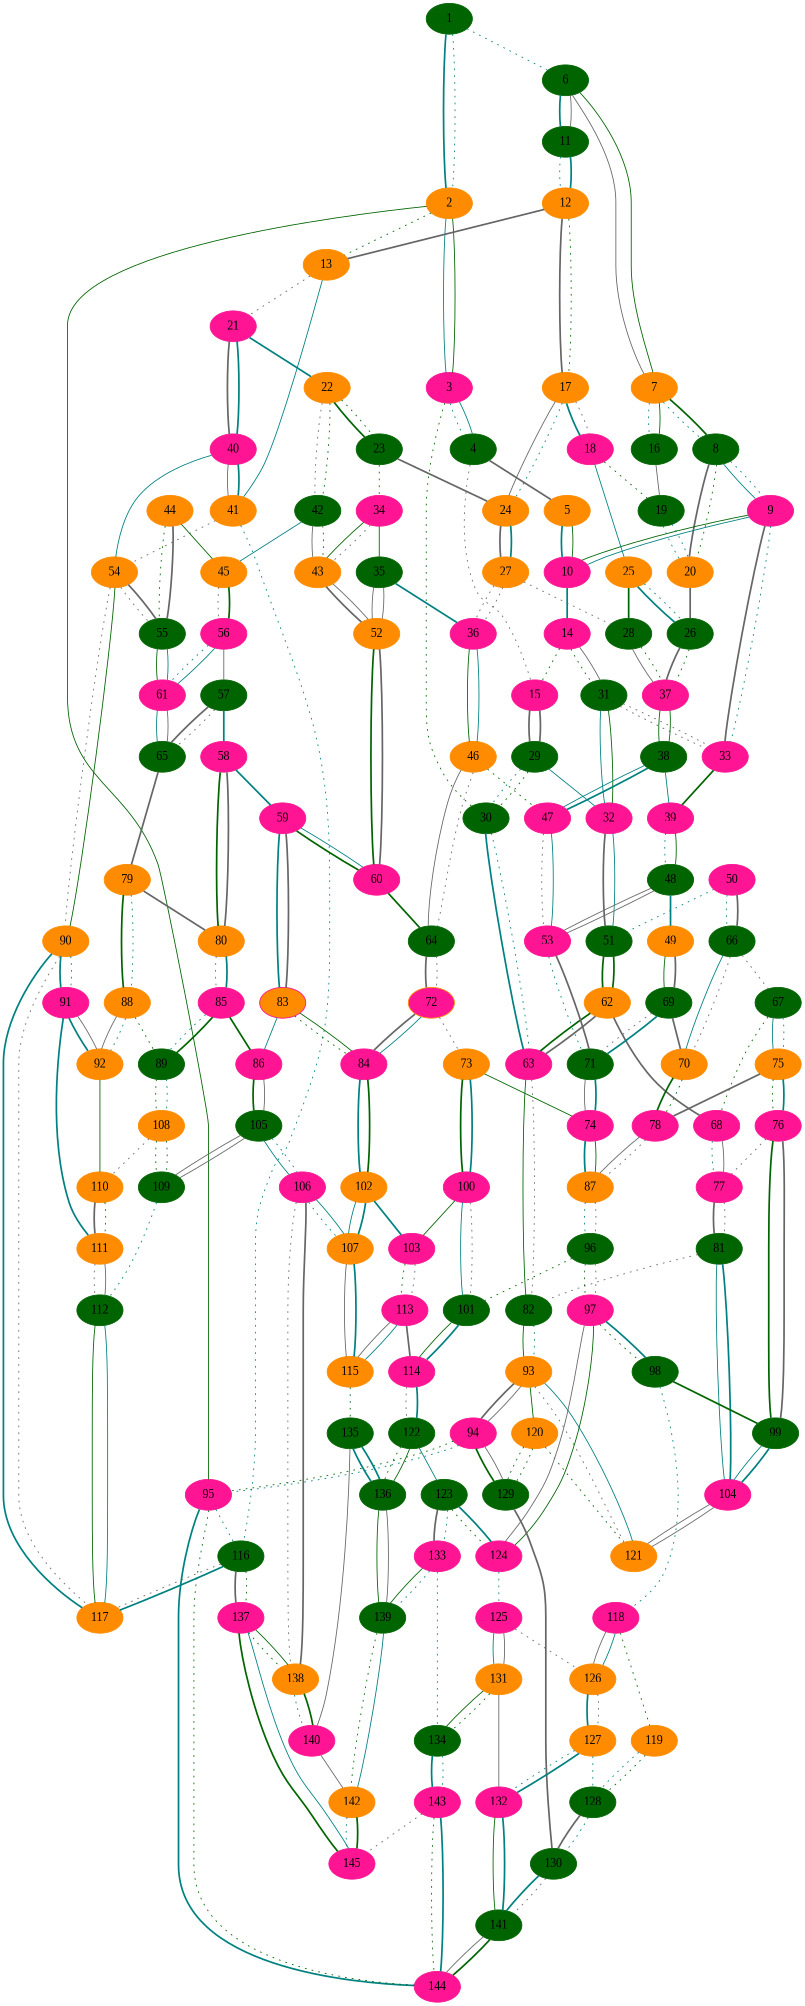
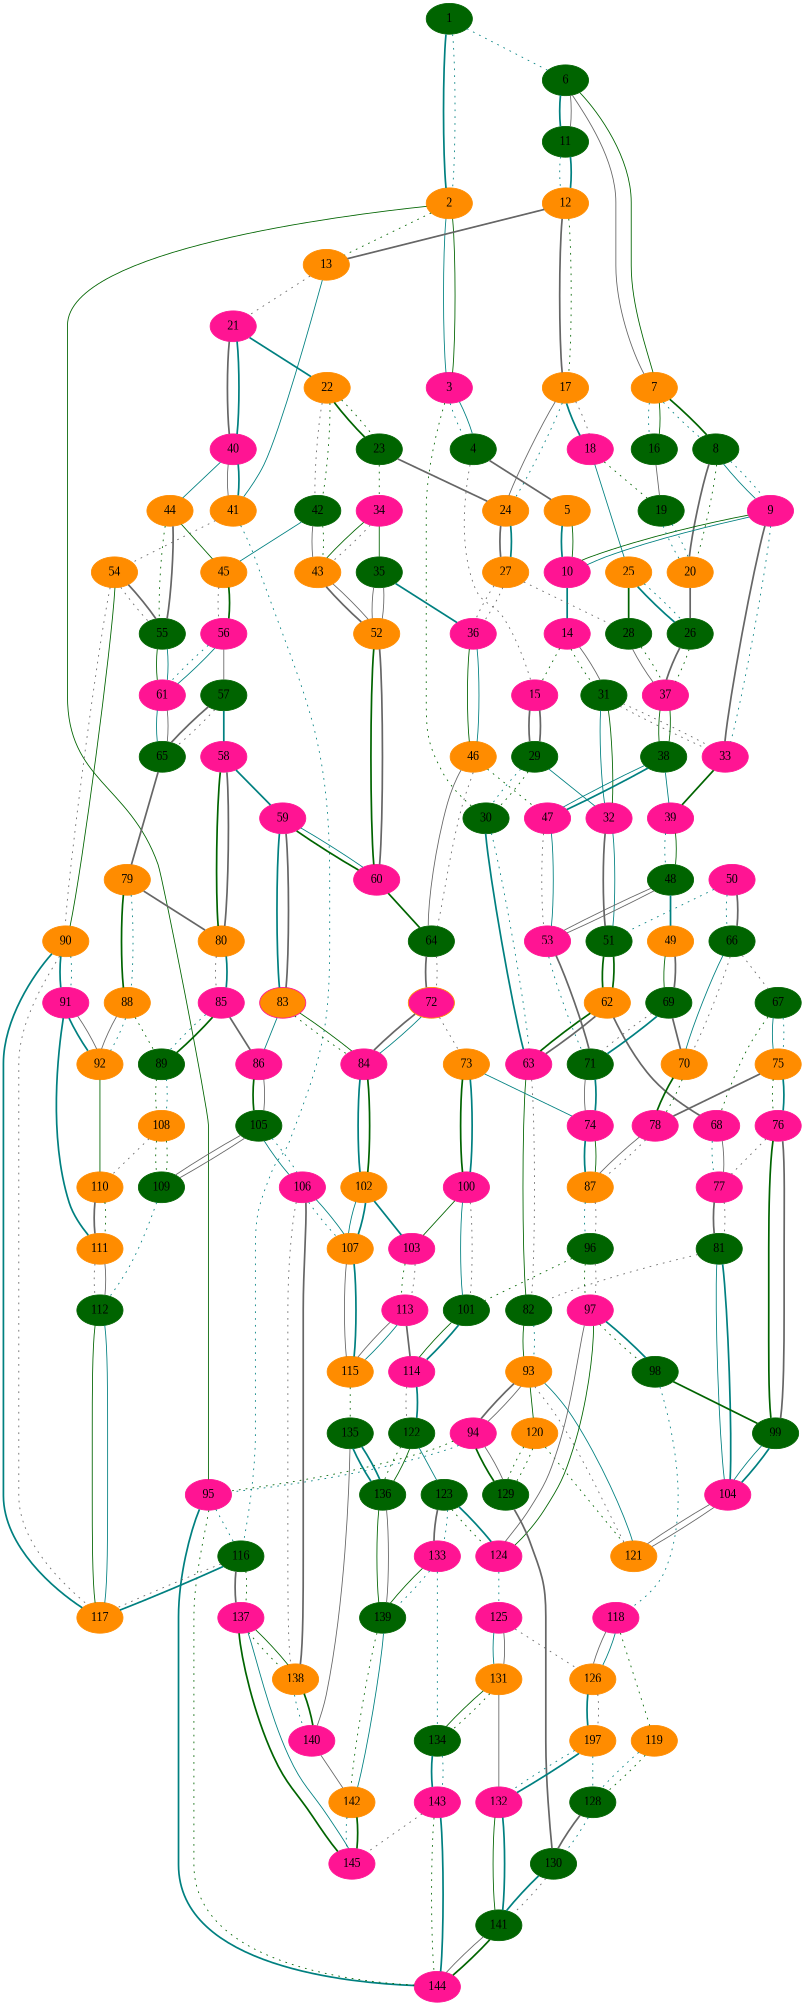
(145, 489) -> (202, 480)
(240, 1034) -> (240, 1034)
(520, 1091) -> (520, 1091)
(593, 1741) -> (593, 1741)
